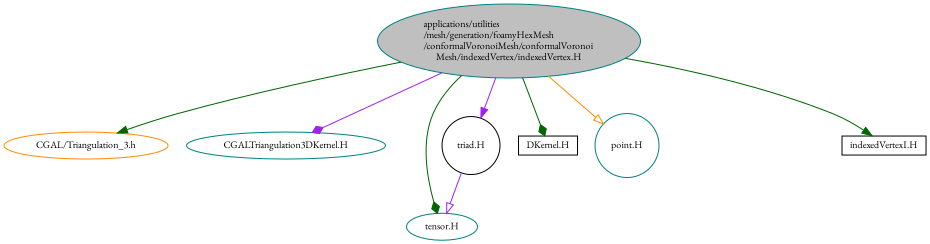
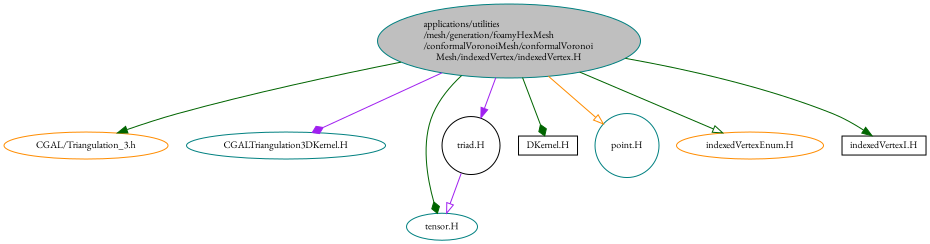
none -> (750, 146)
